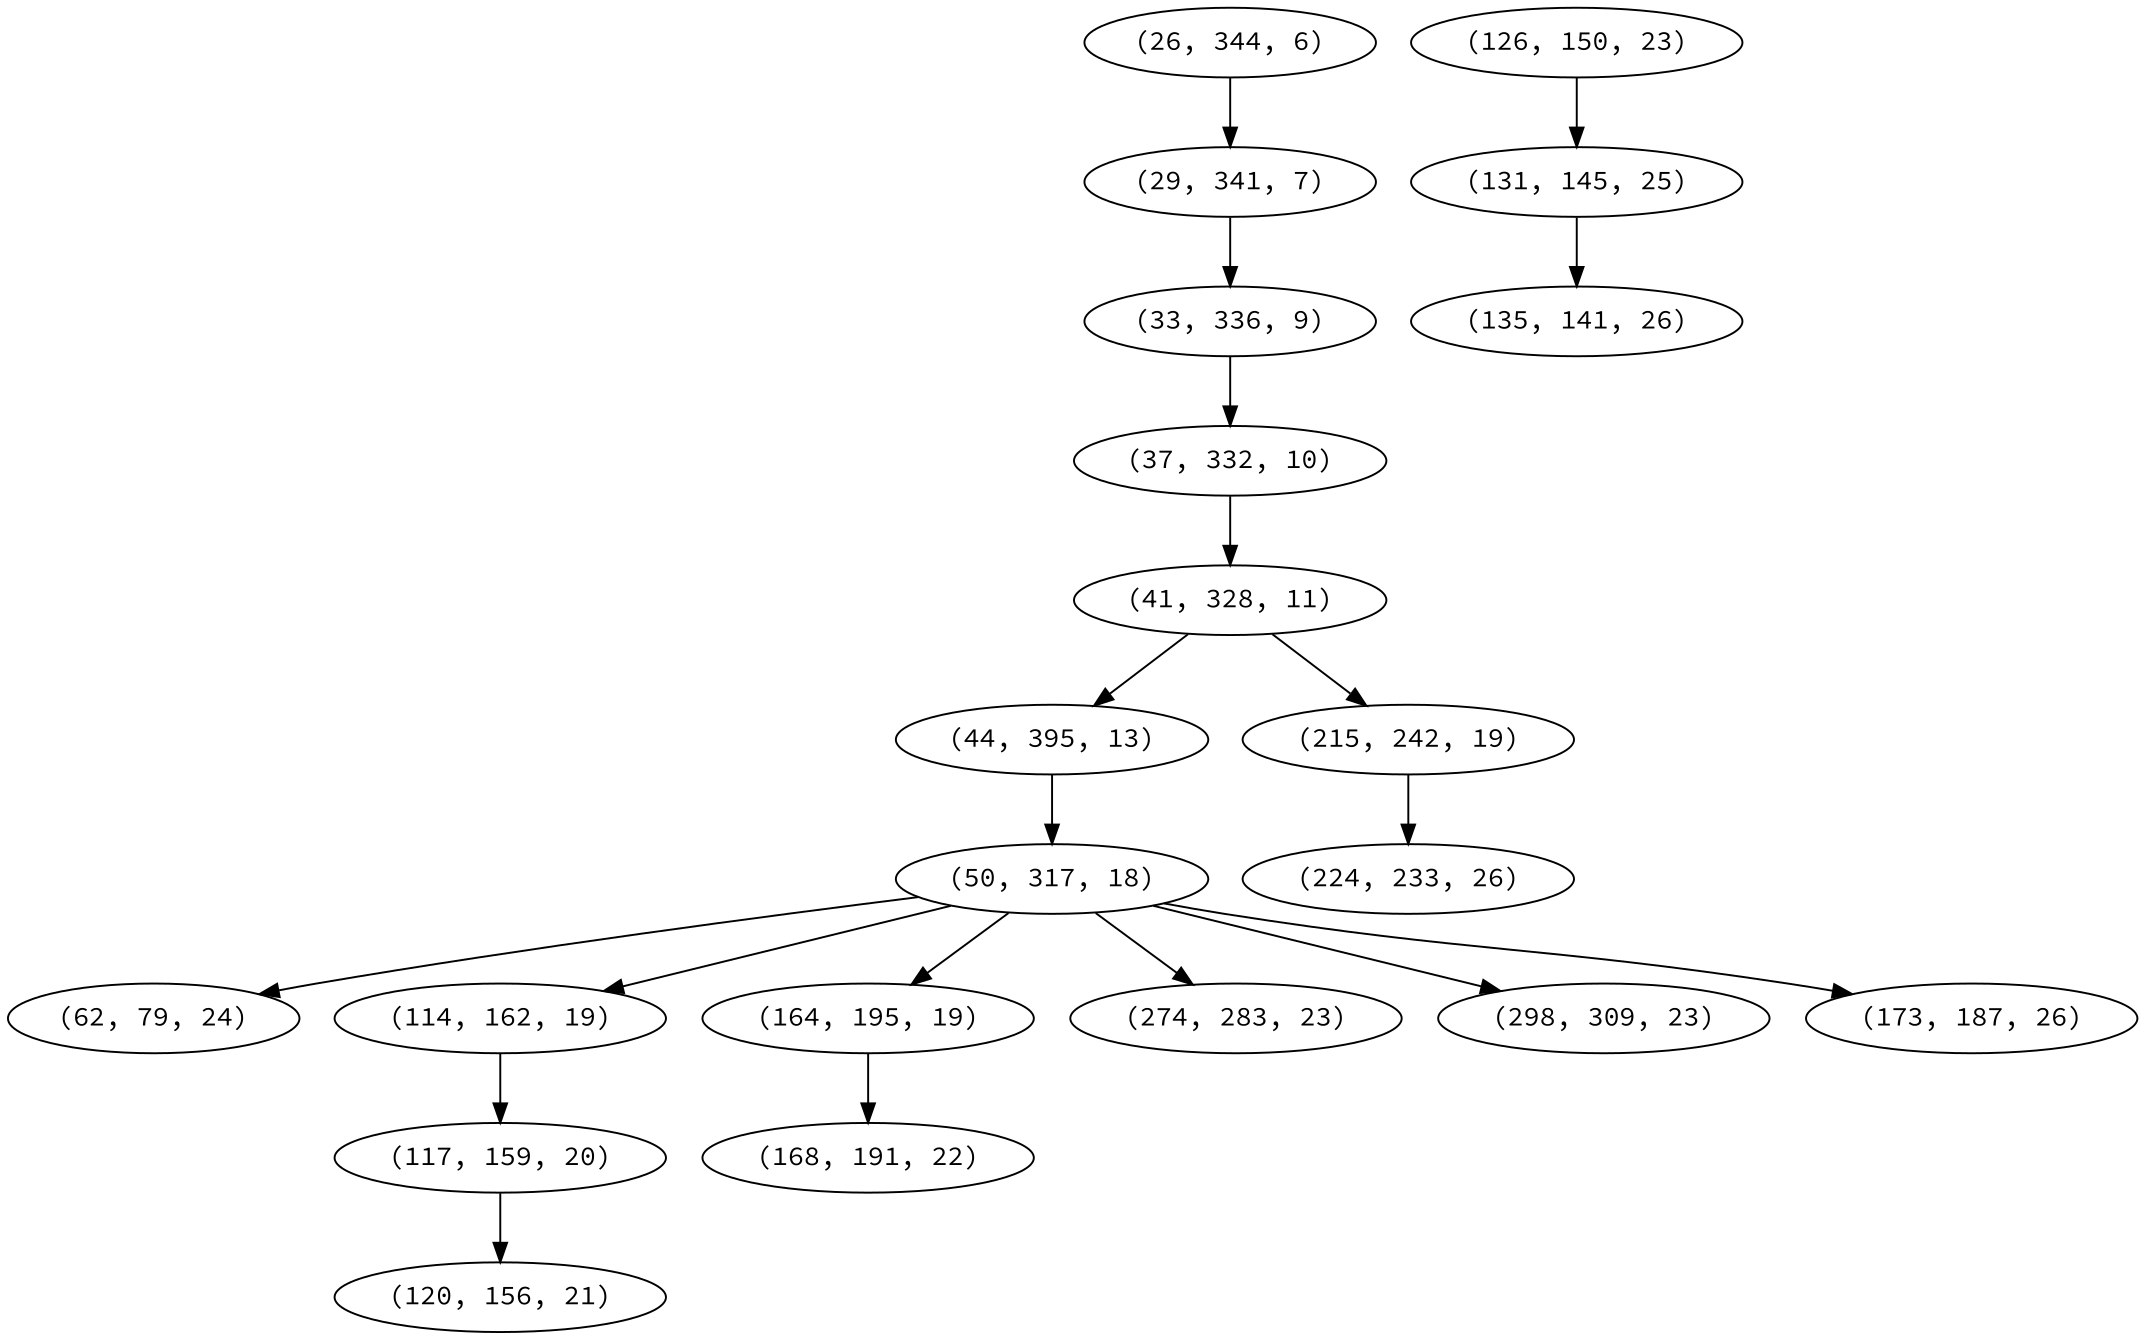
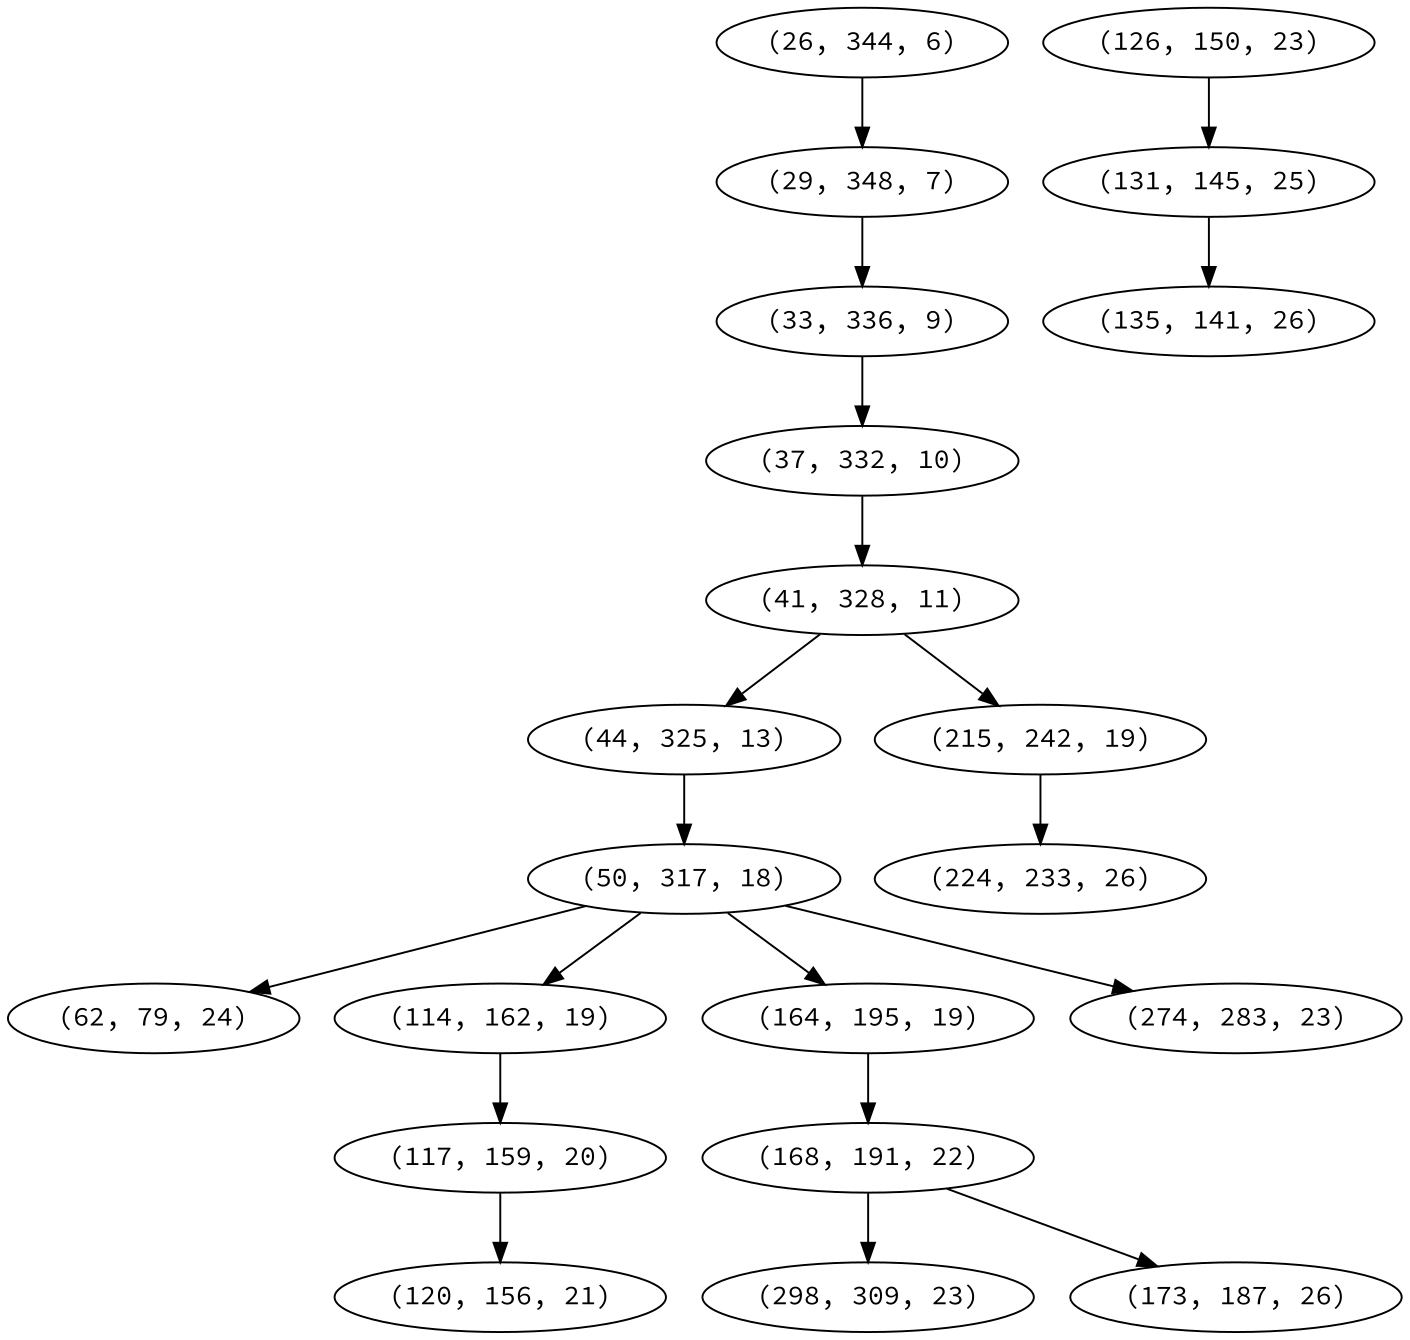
(1230, 182) -> (862, 182)
(1052, 740) -> (684, 740)
(1317, 946) -> (868, 1218)
(1498, 948) -> (1043, 1224)
